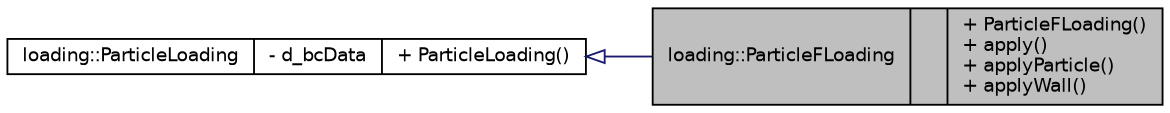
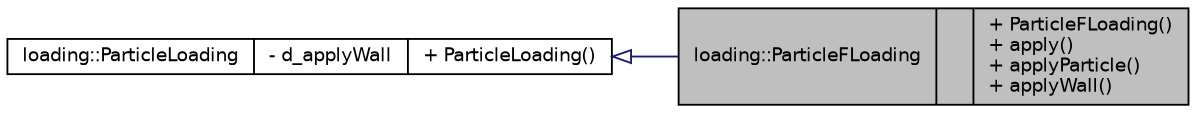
(318, 56) -> (331, 56)
